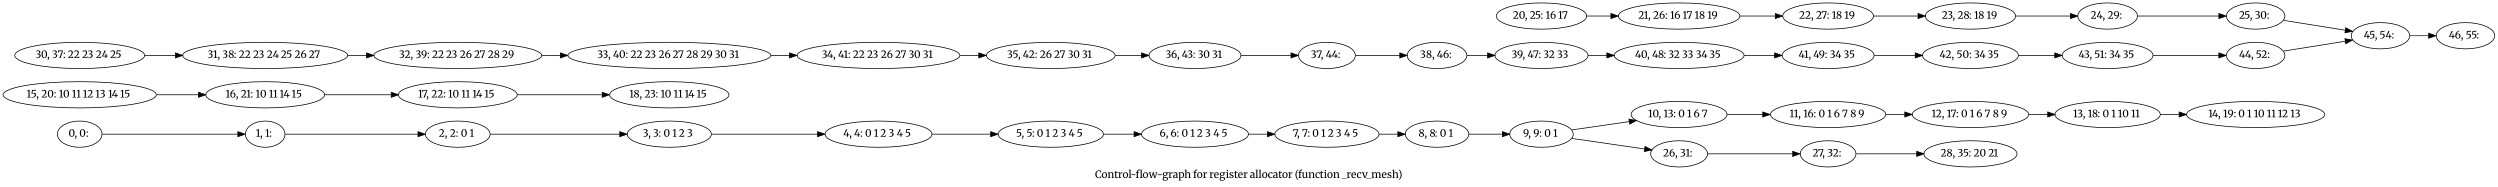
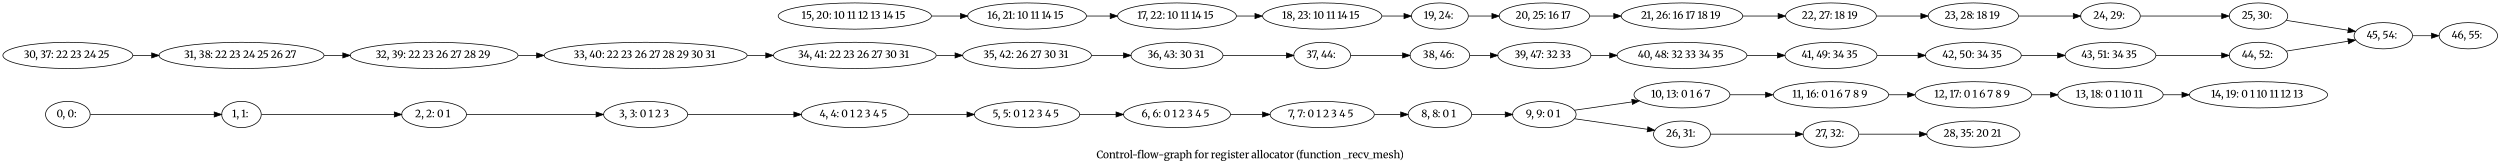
none -> (1440, 16)
